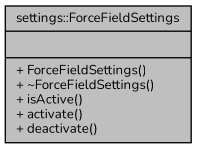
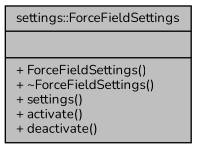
(50, 100) -> (50, 100)
